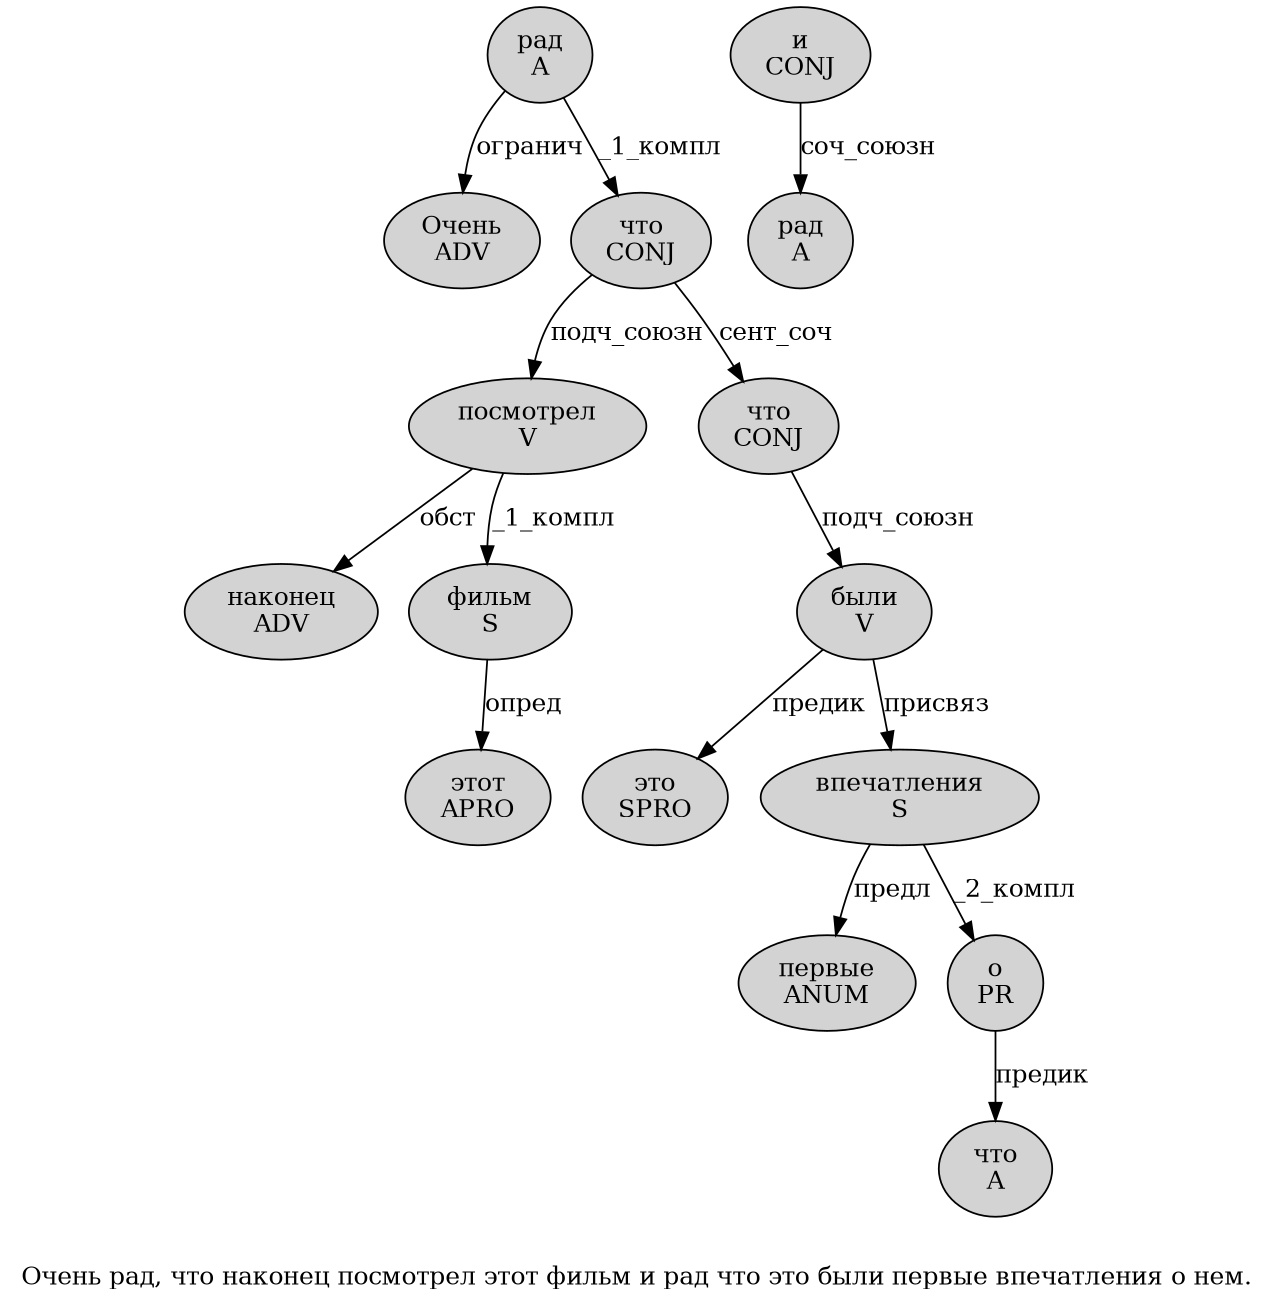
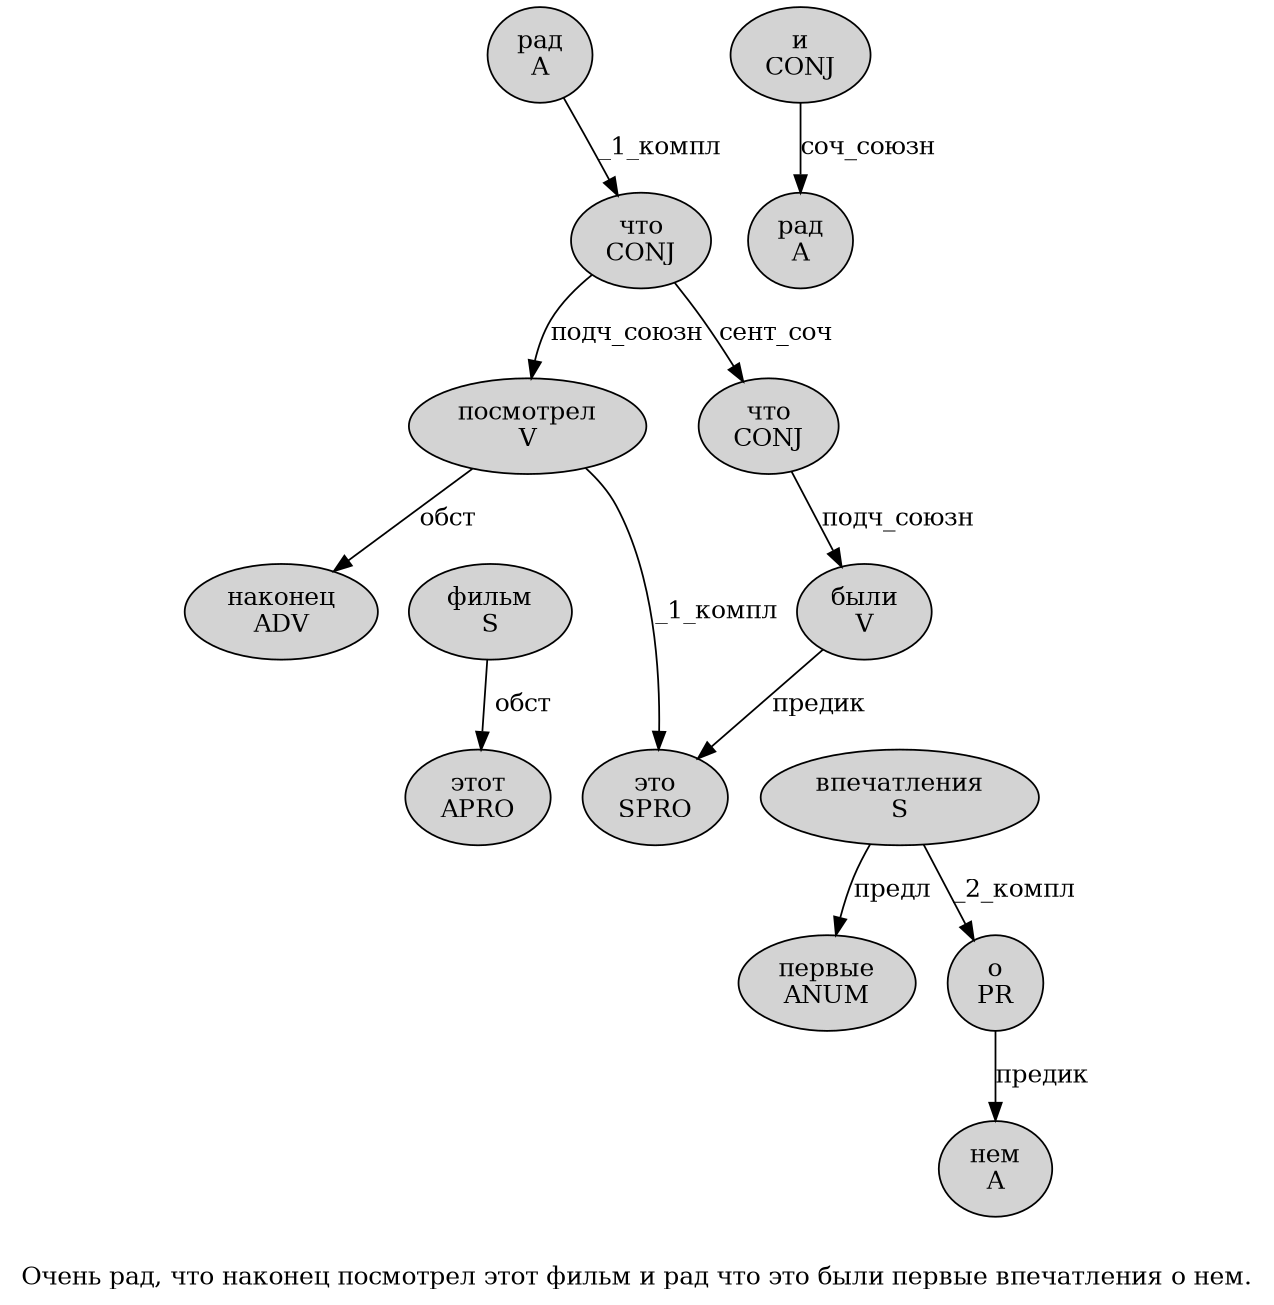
(462, 241) -> none
(492, 509) -> (647, 592)
(880, 695) -> none
(523, 705) -> (523, 705)
(995, 1169) -> (995, 1169)
